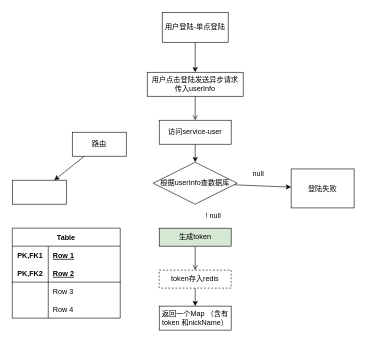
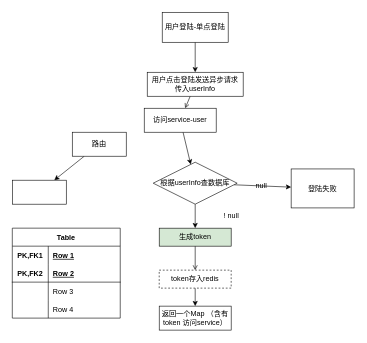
(195, 132) -> (180, 120)
(258, 174) -> (261, 186)
(213, 216) -> (231, 216)
none -> (195, 222)
(195, 318) -> (195, 318)
